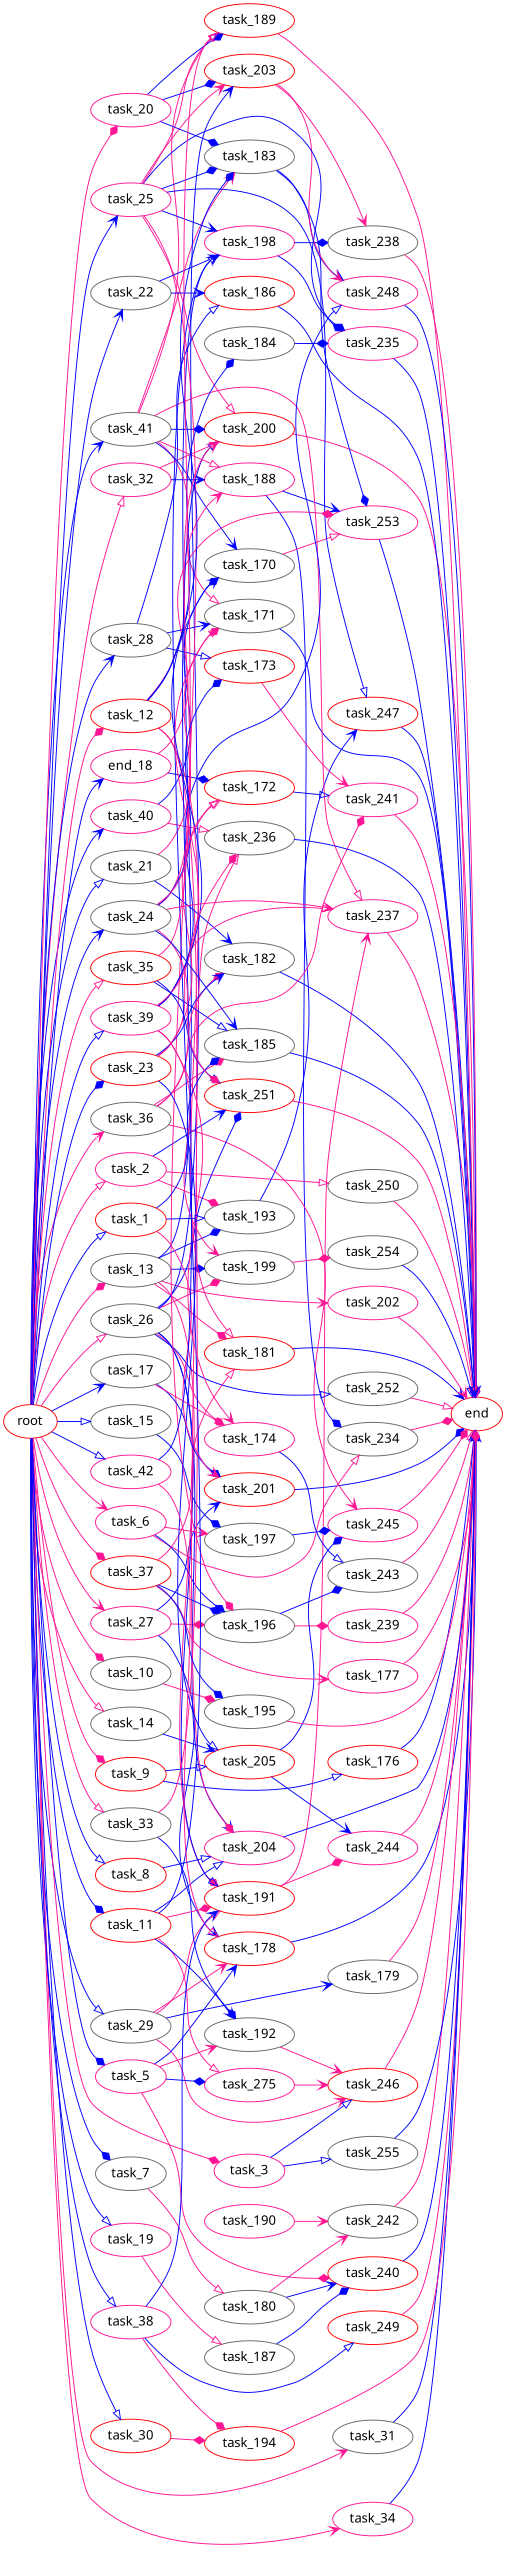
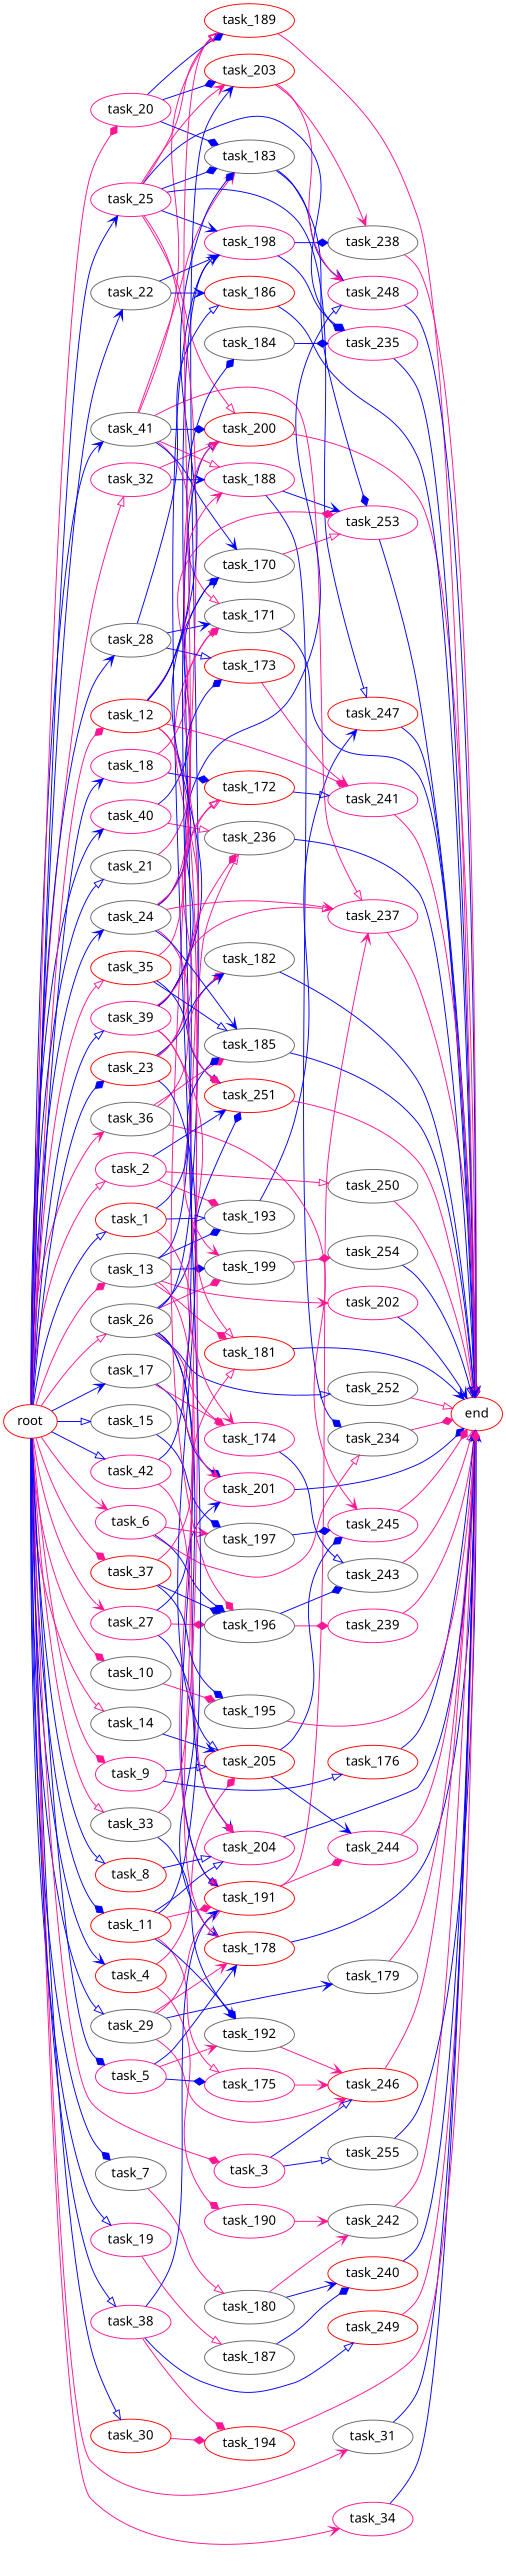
(131, 766) -> (131, 766)
(191, 908) -> none
(284, 993) -> (253, 748)
(434, 1350) -> (434, 1350)
(249, 1490) -> (249, 1490)
(373, 1676) -> none
(131, 1774) -> (131, 1774)
none -> (131, 1976)
(249, 2085) -> (249, 2085)
(189, 2228) -> none
